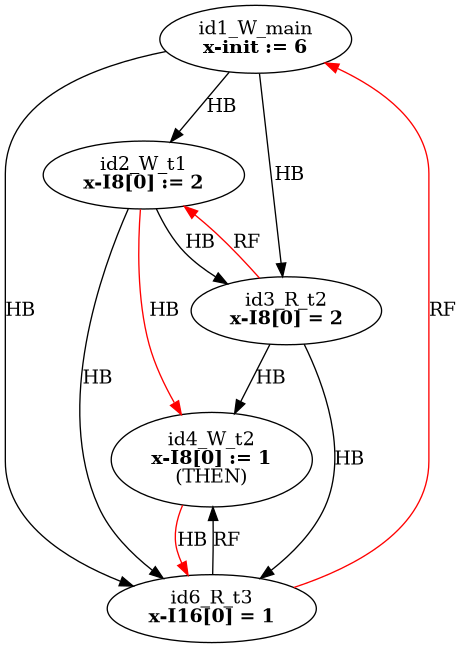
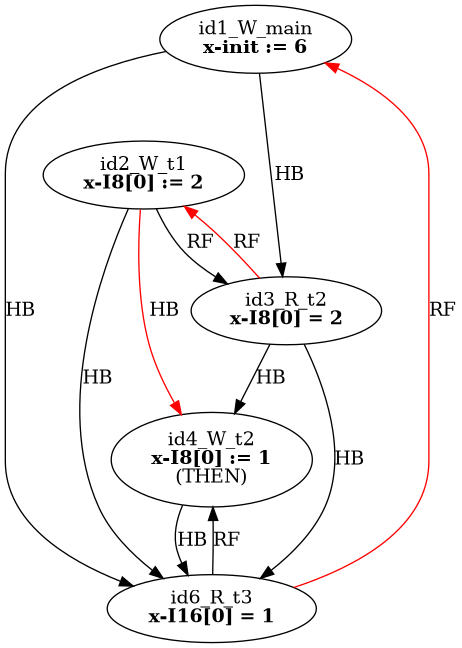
(204, 102) -> none
(200, 243) -> (200, 243)
(175, 534) -> (175, 534)
